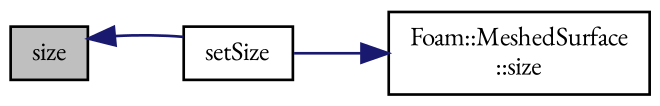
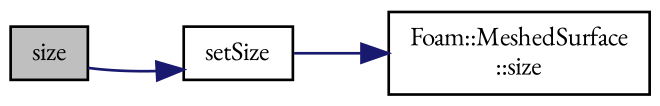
(149, 35) -> (122, 71)
